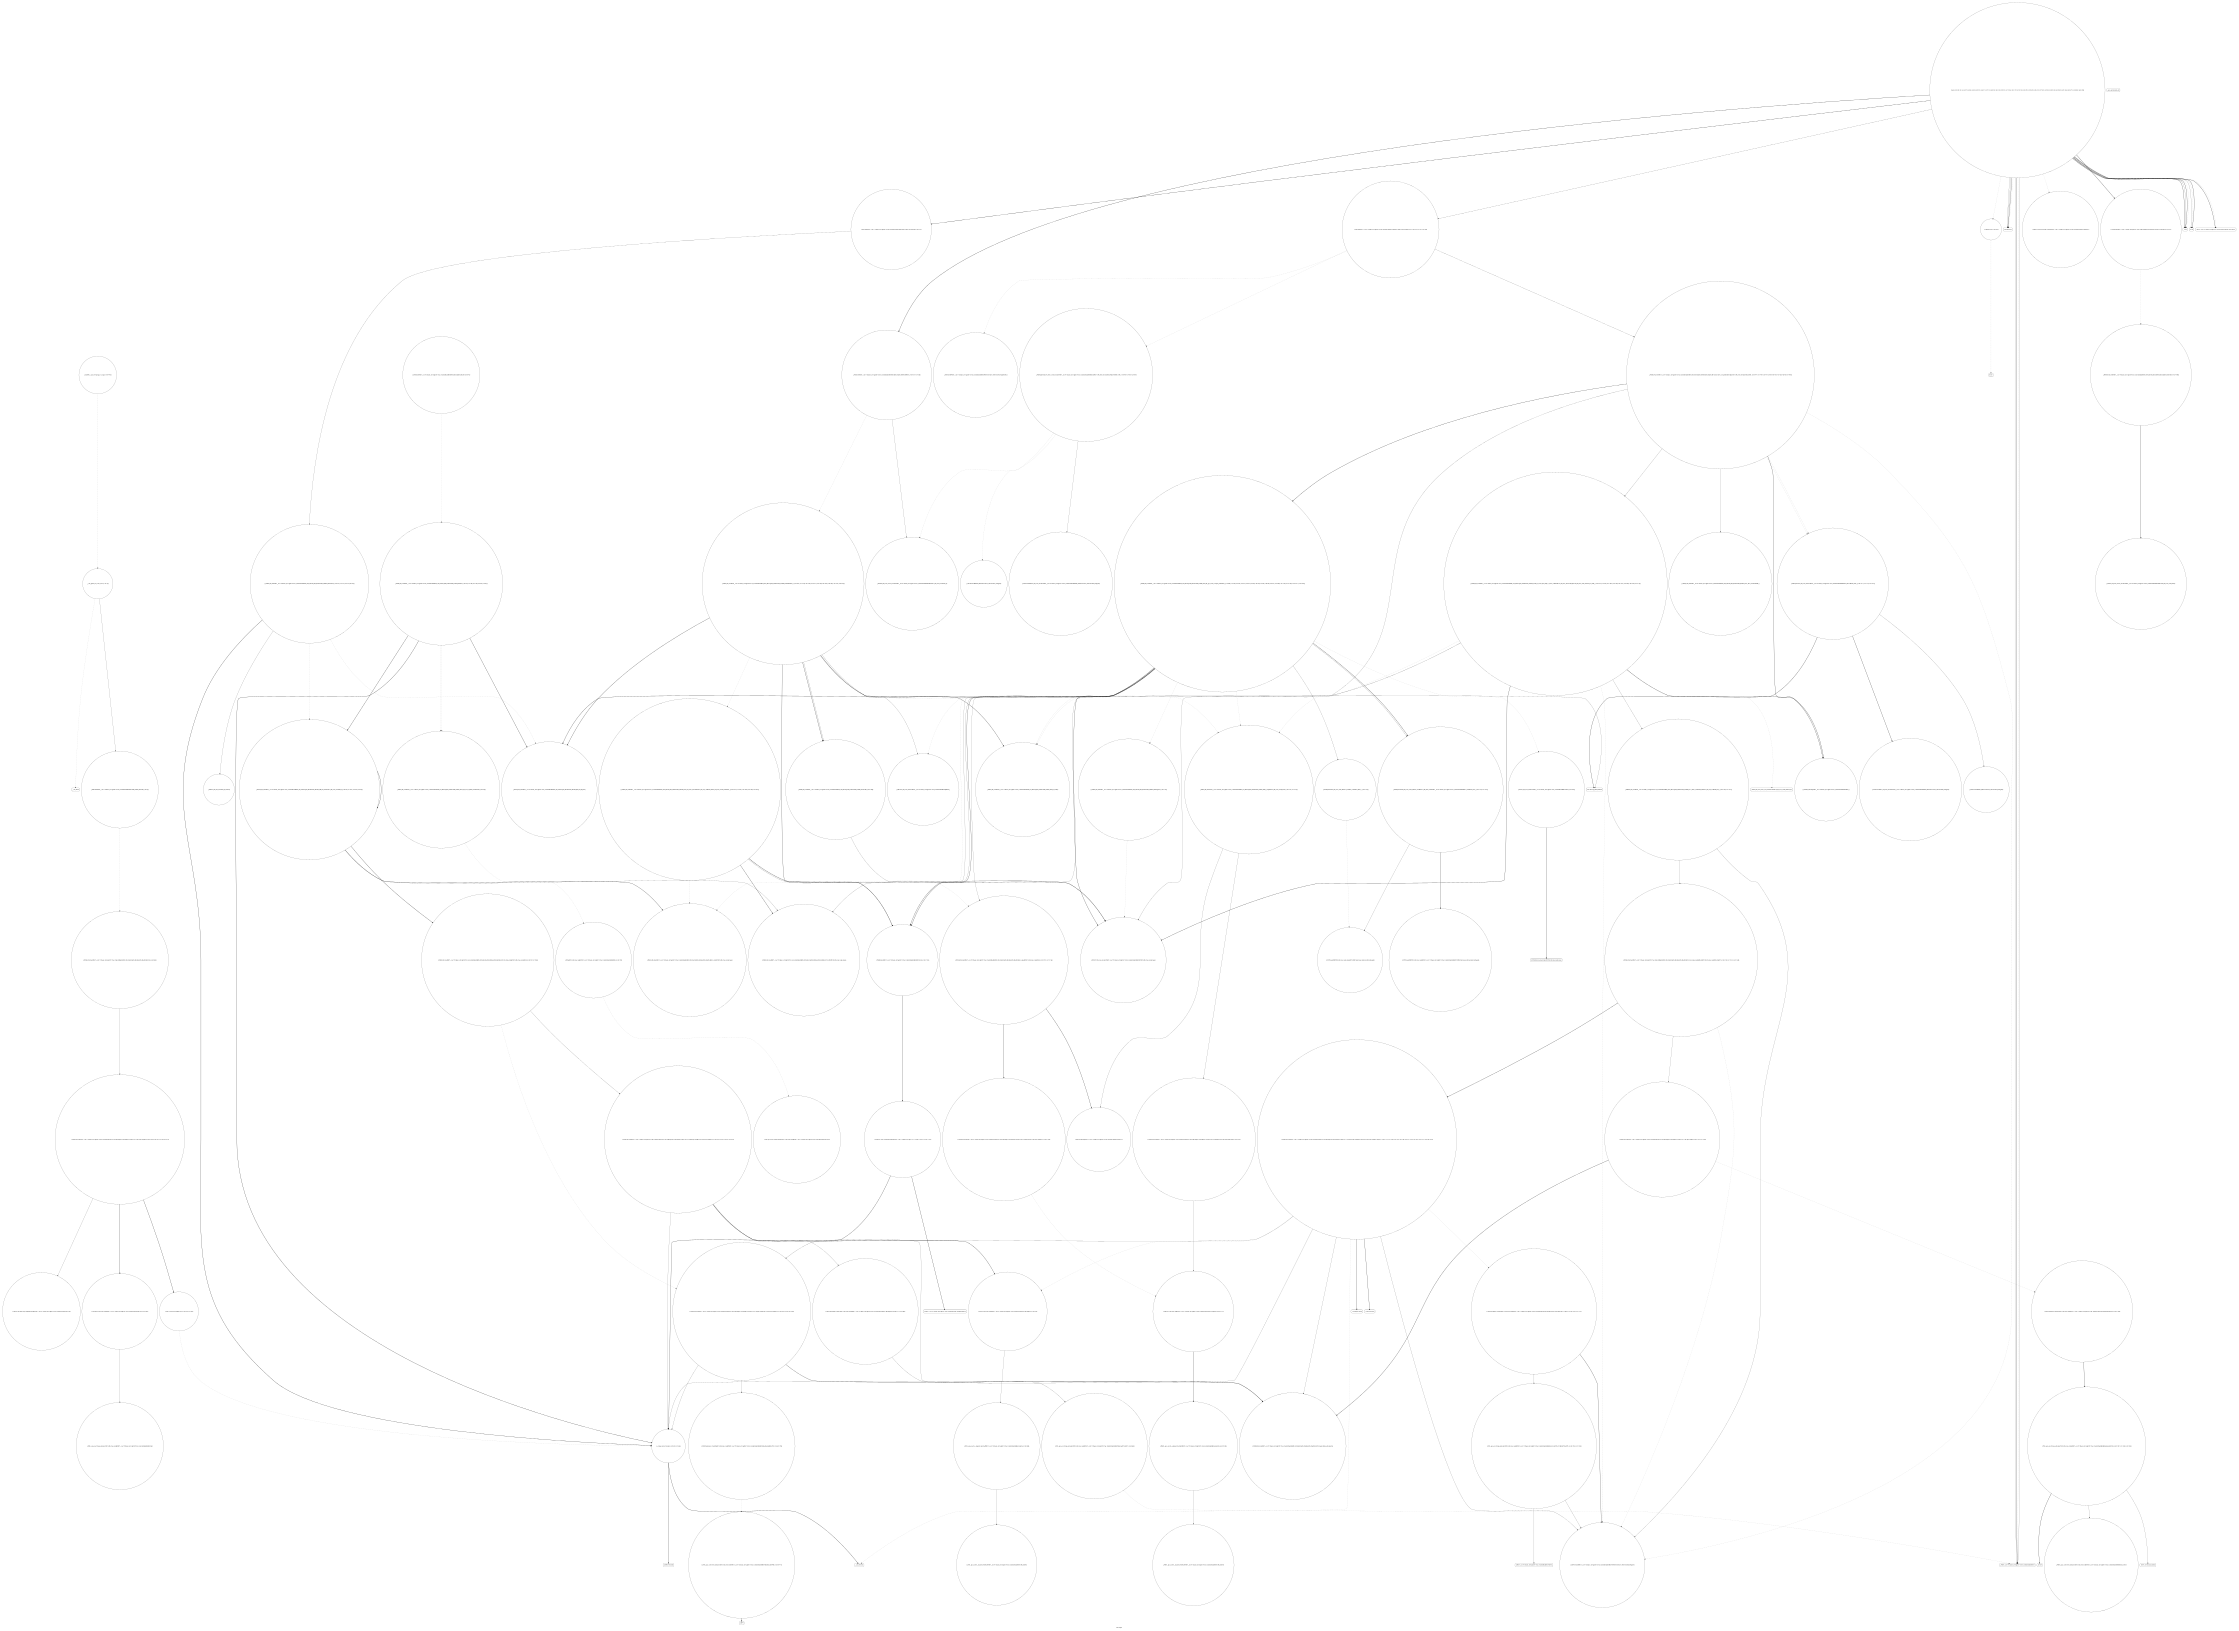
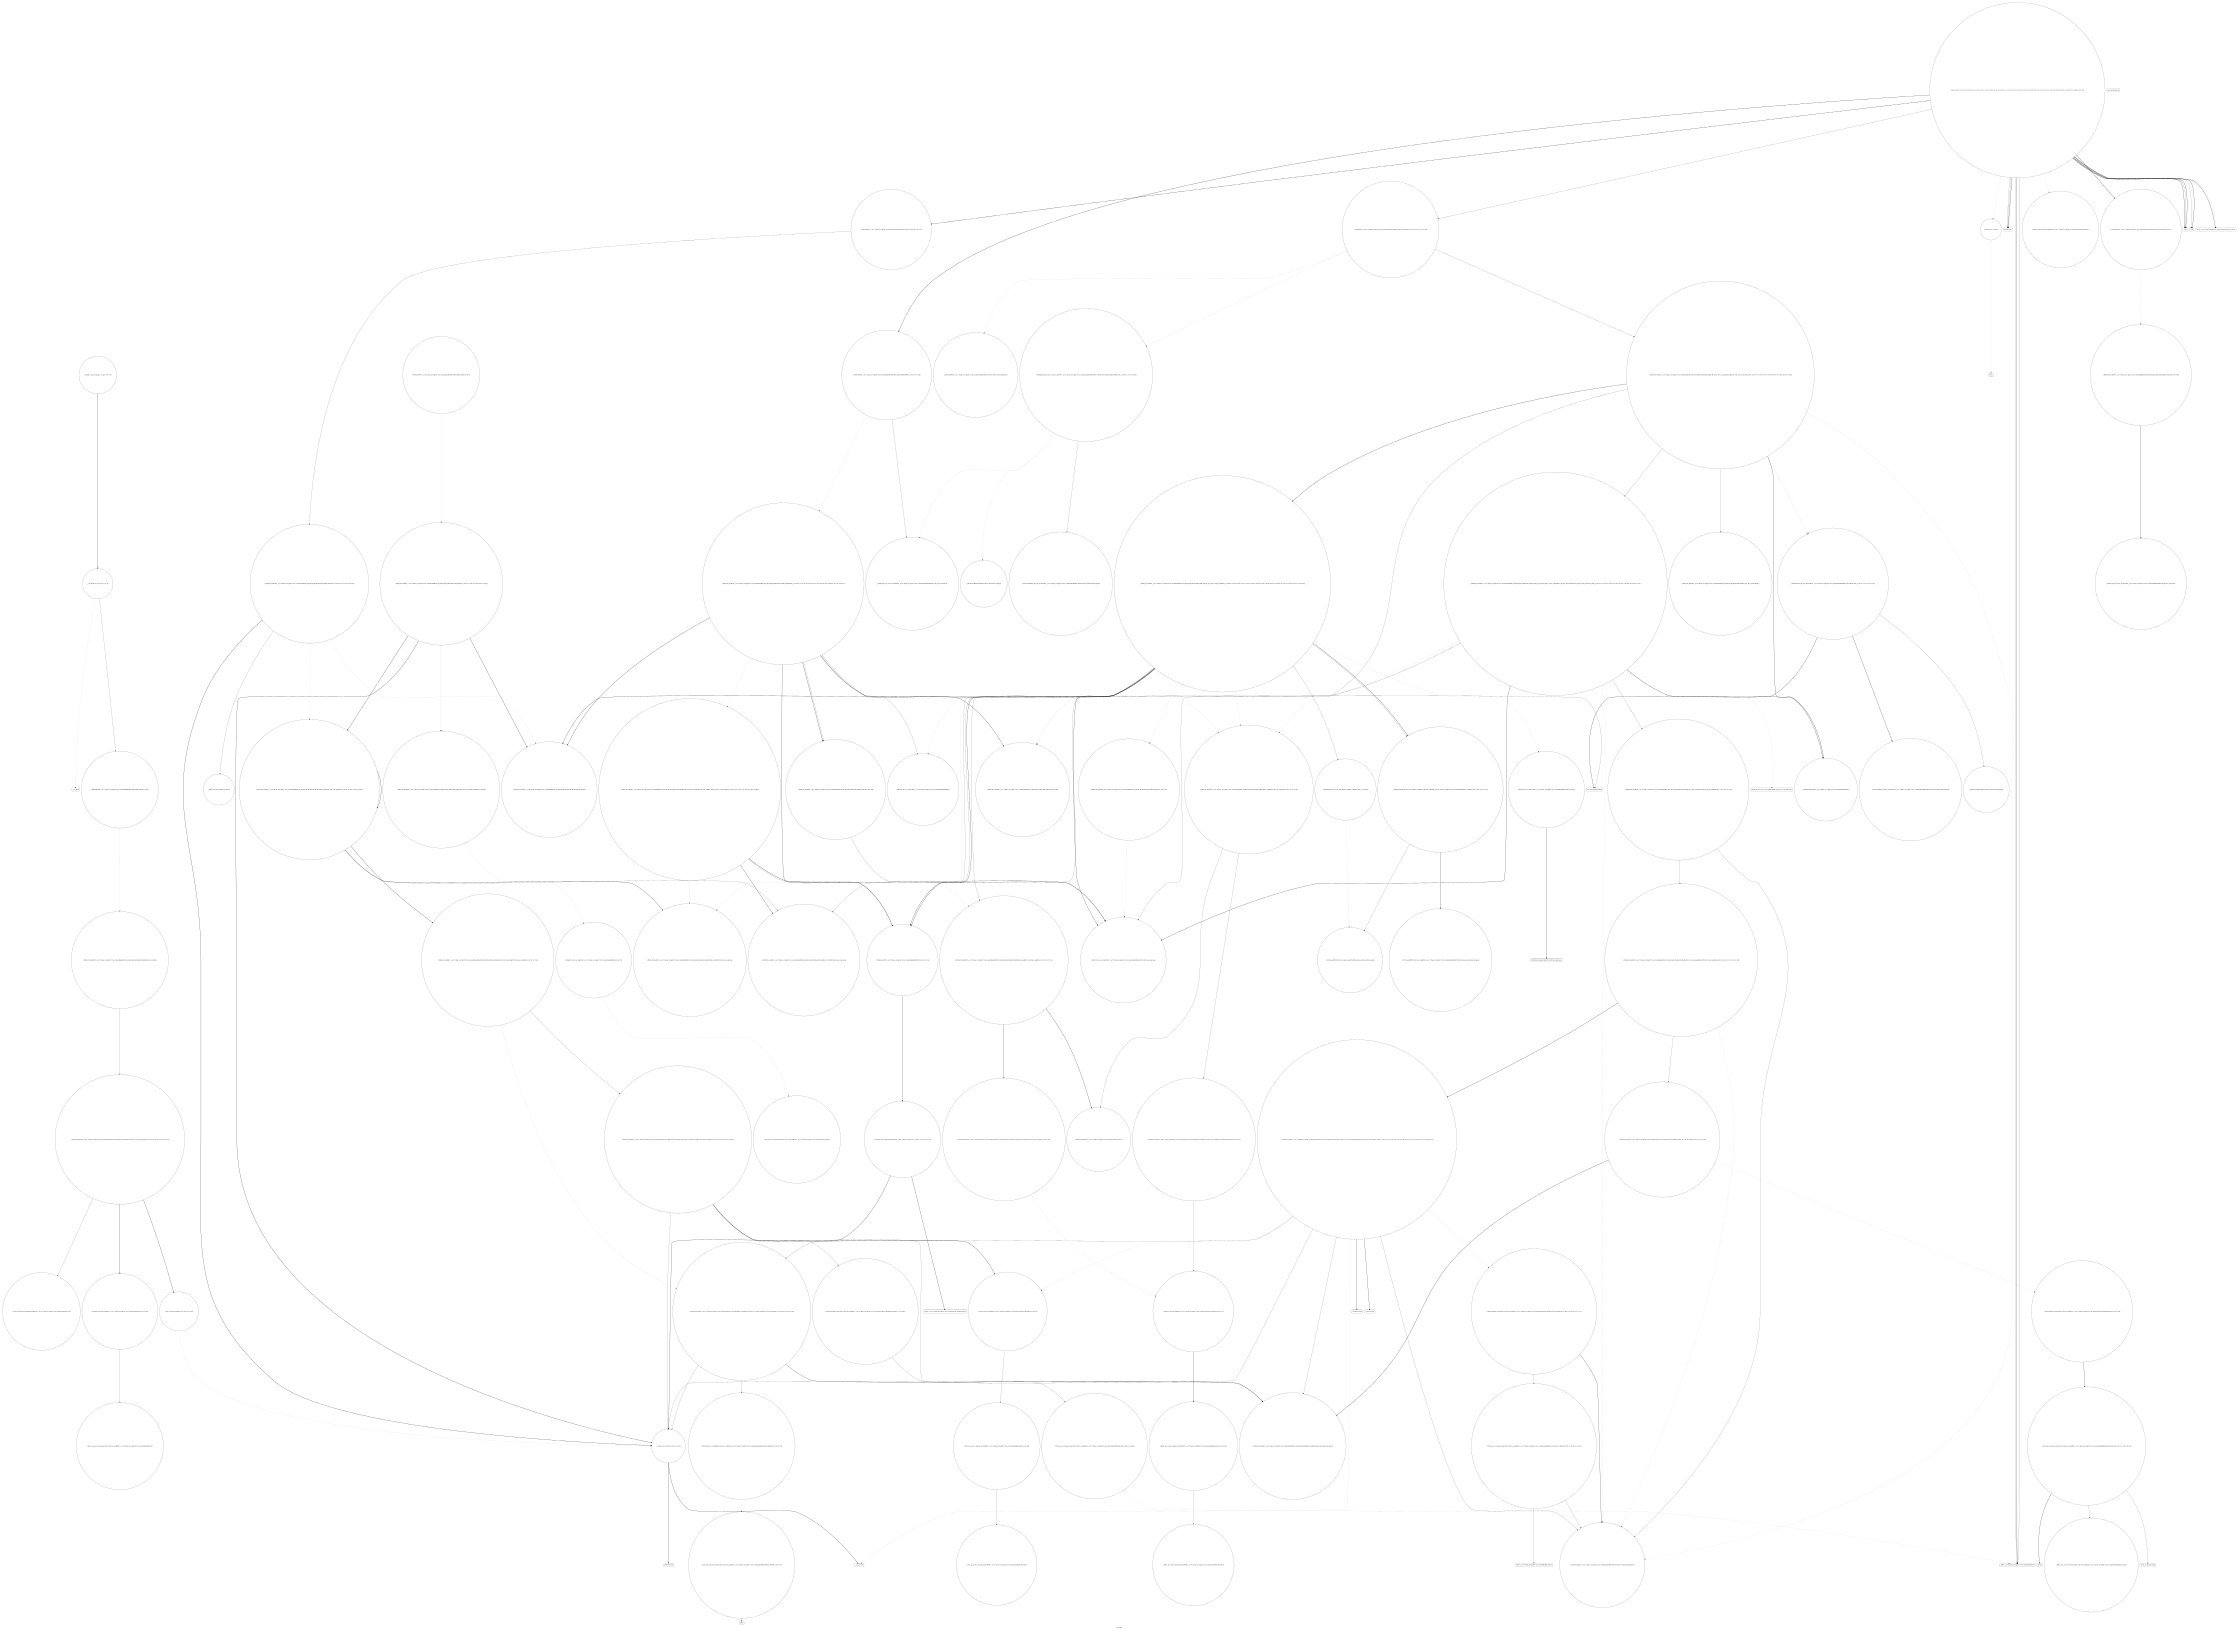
(98, 481) -> (98, 481)
